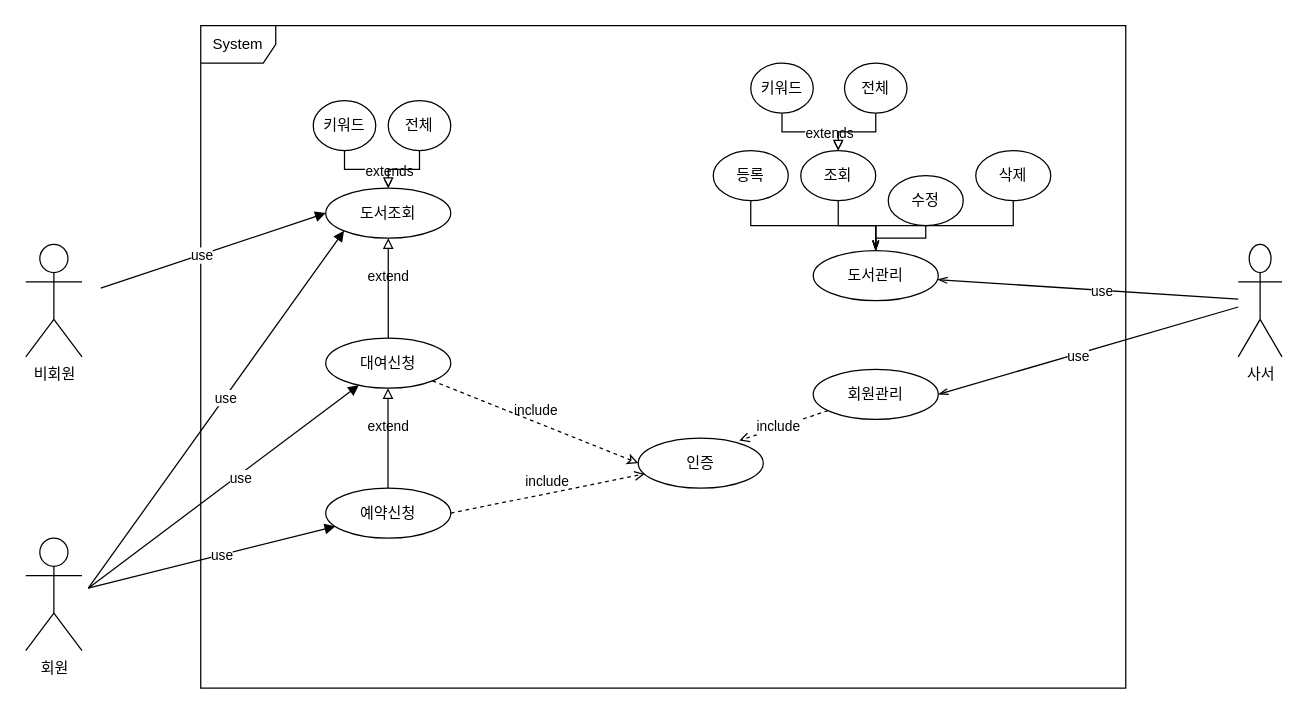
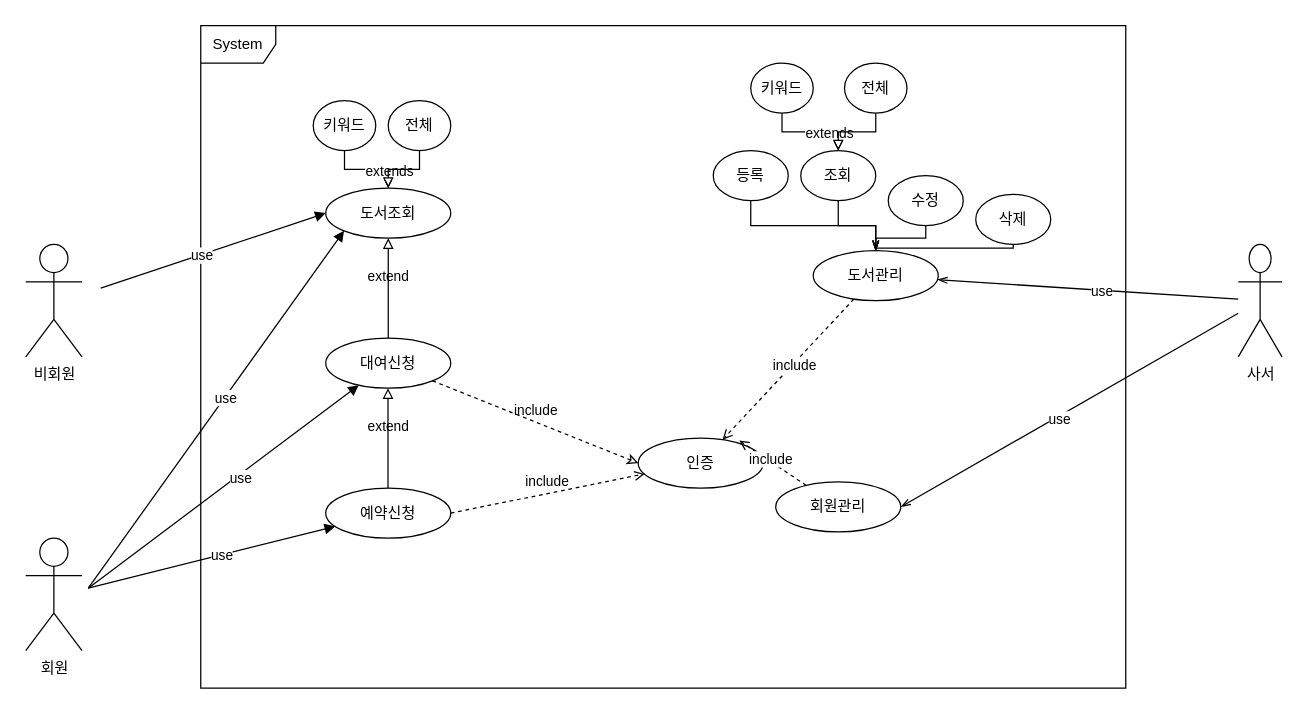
(1013, 176) -> (1013, 219)
none -> (789, 368)
(876, 394) -> (838, 507)
